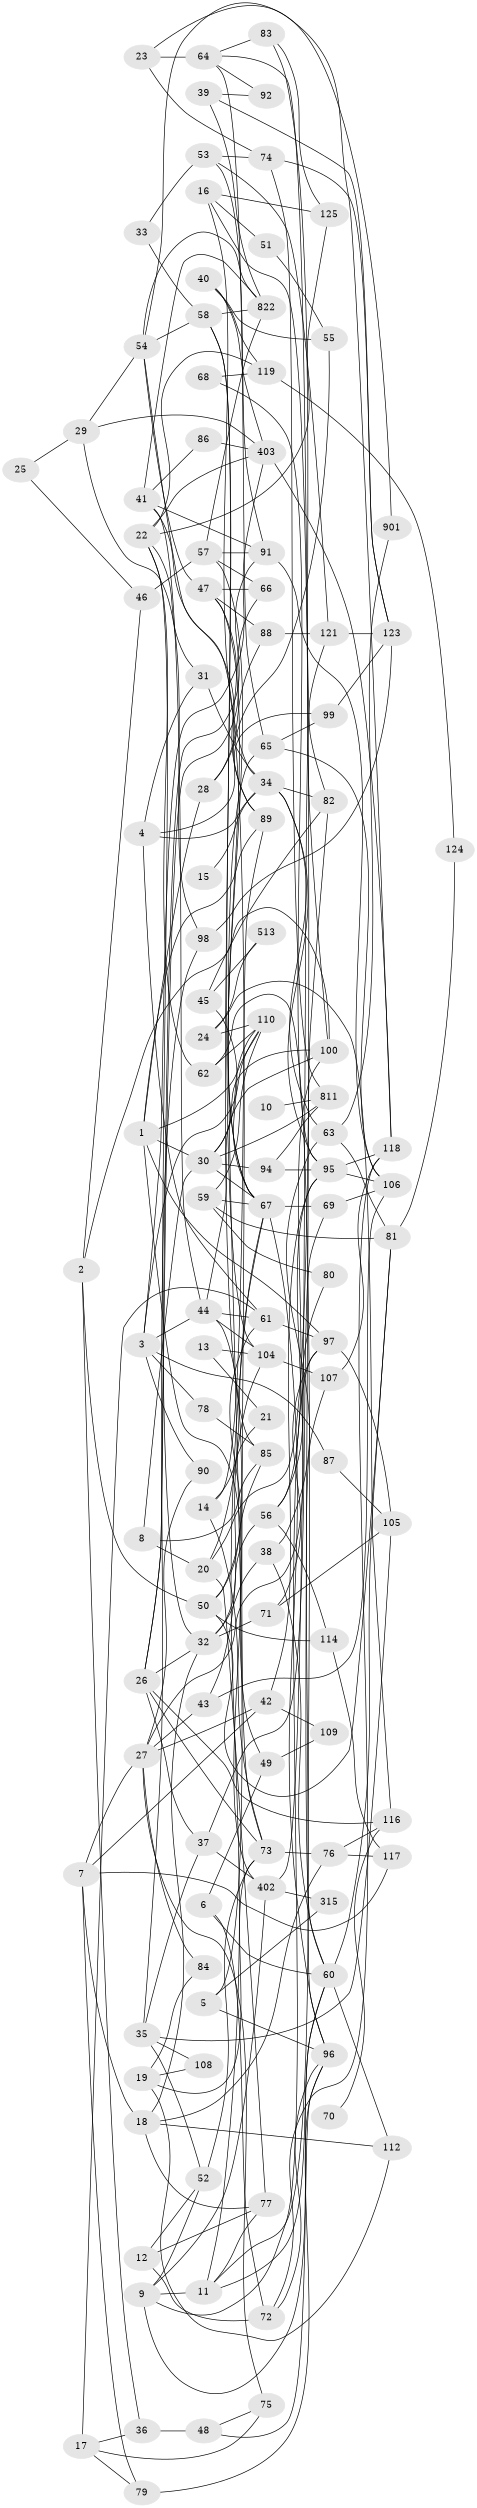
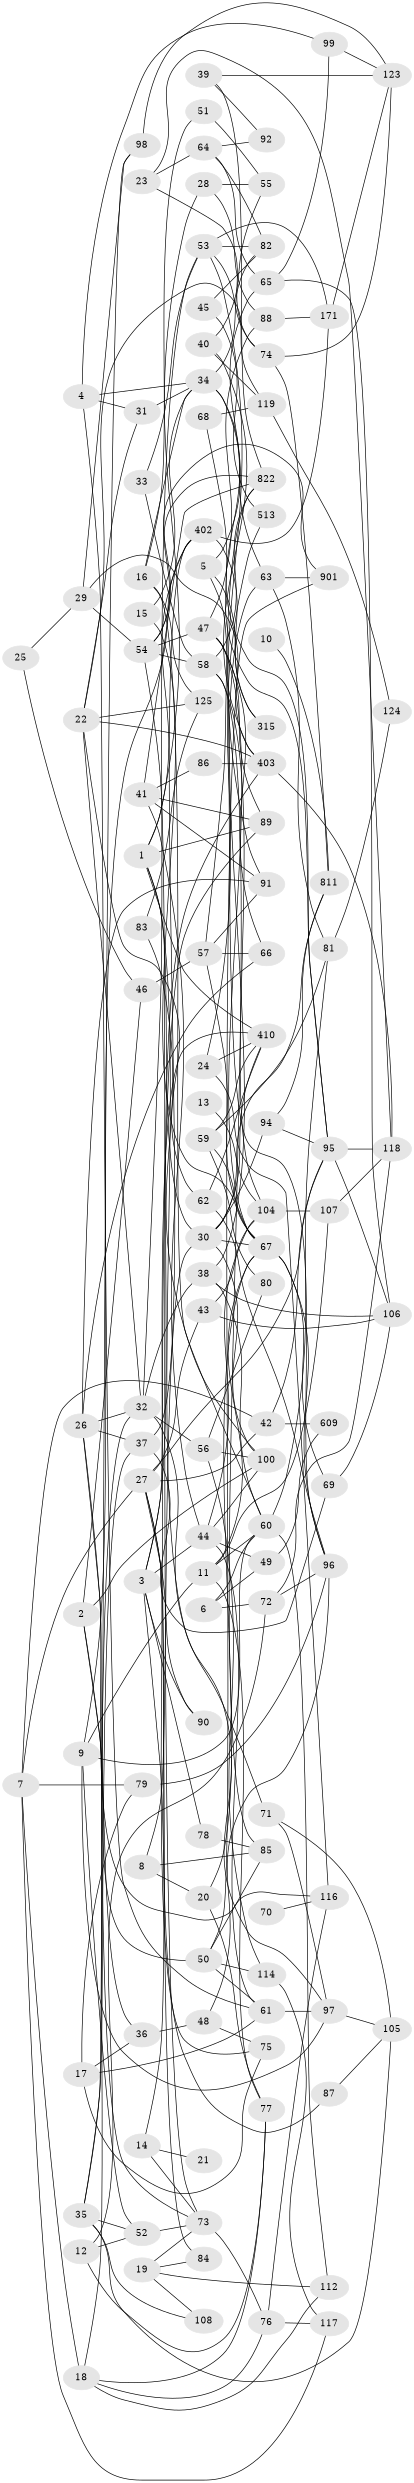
(235, 46) -> none
(329, 634) -> (329, 316)
none -> (162, 739)
(362, 860) -> (287, 1311)
(267, 1020) -> (267, 1036)
(236, 1060) -> (165, 946)
(307, 1203) -> (235, 246)
(227, 1373) -> none
(360, 1650) -> (227, 1248)
(329, 1733) -> (329, 1424)
